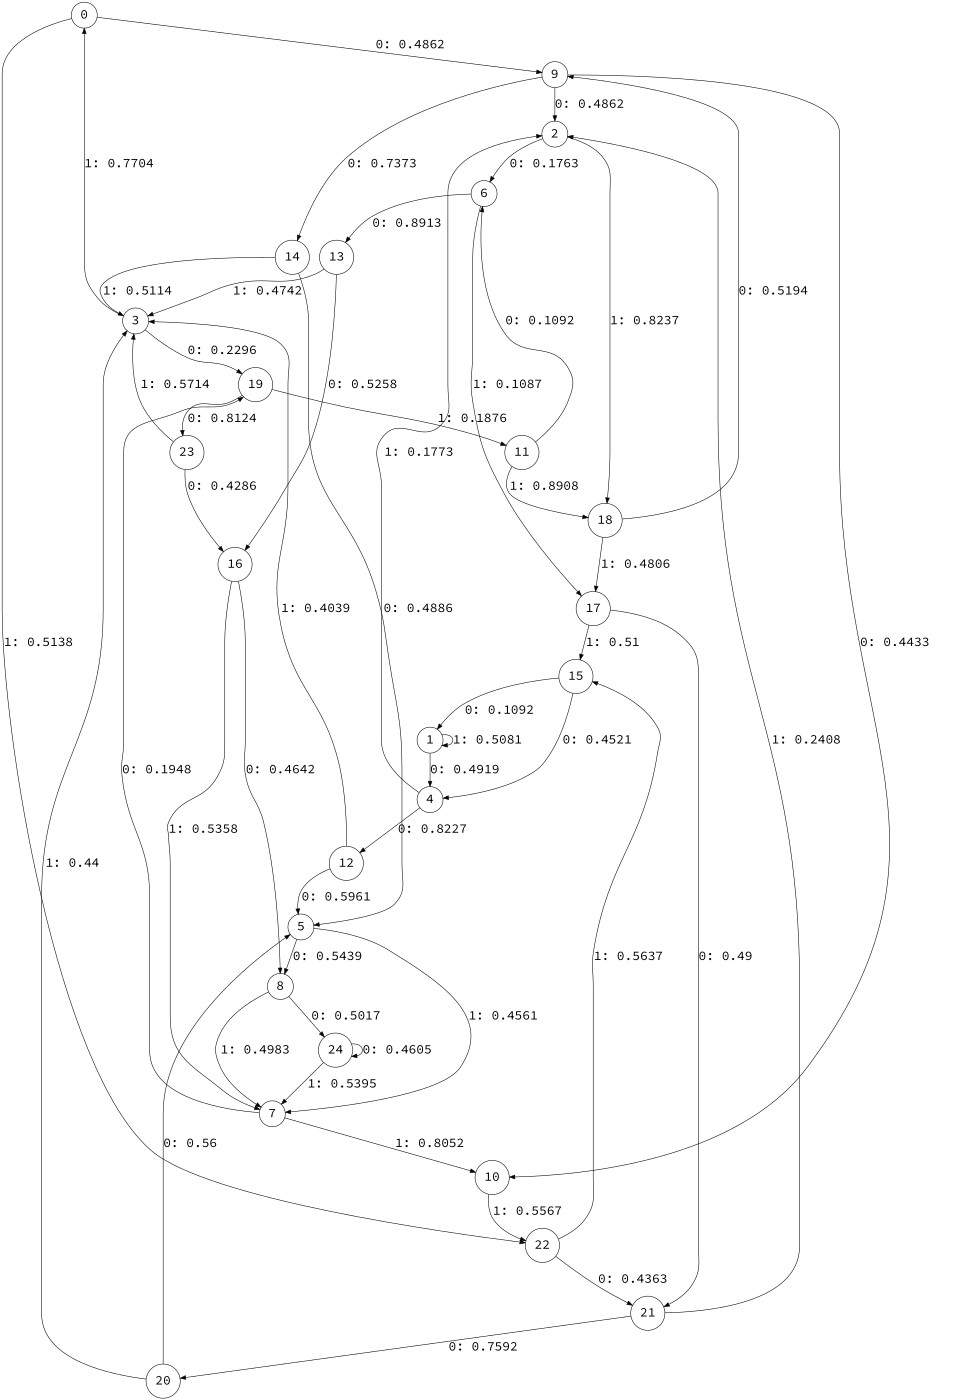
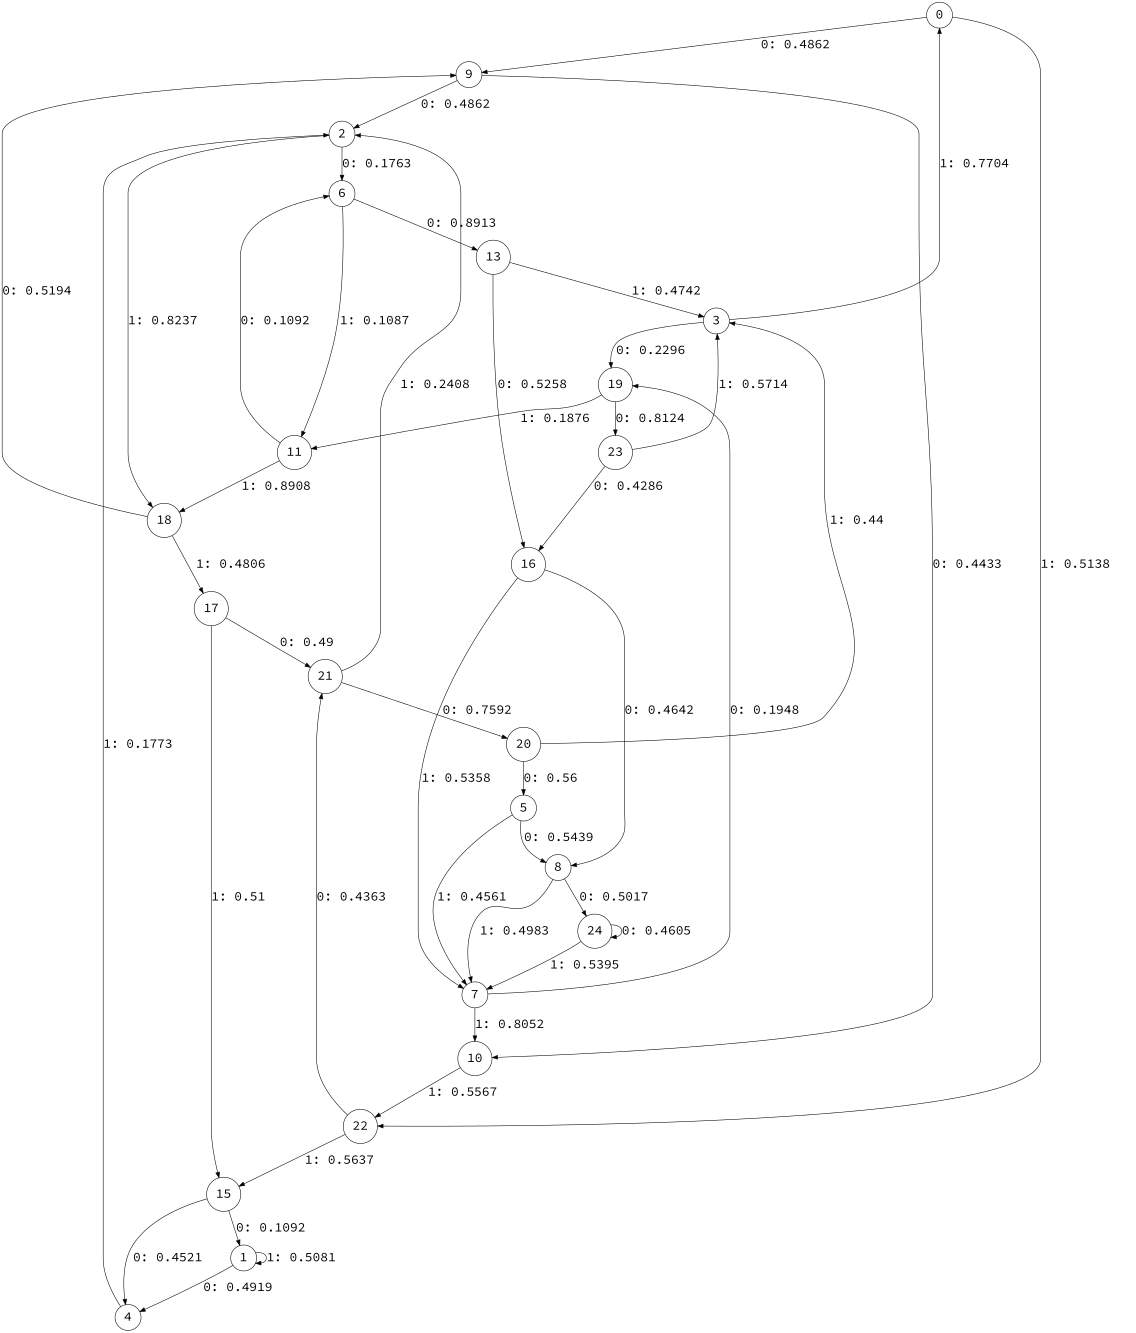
(292, 257) -> none
(475, 414) -> (338, 322)
(346, 863) -> none
